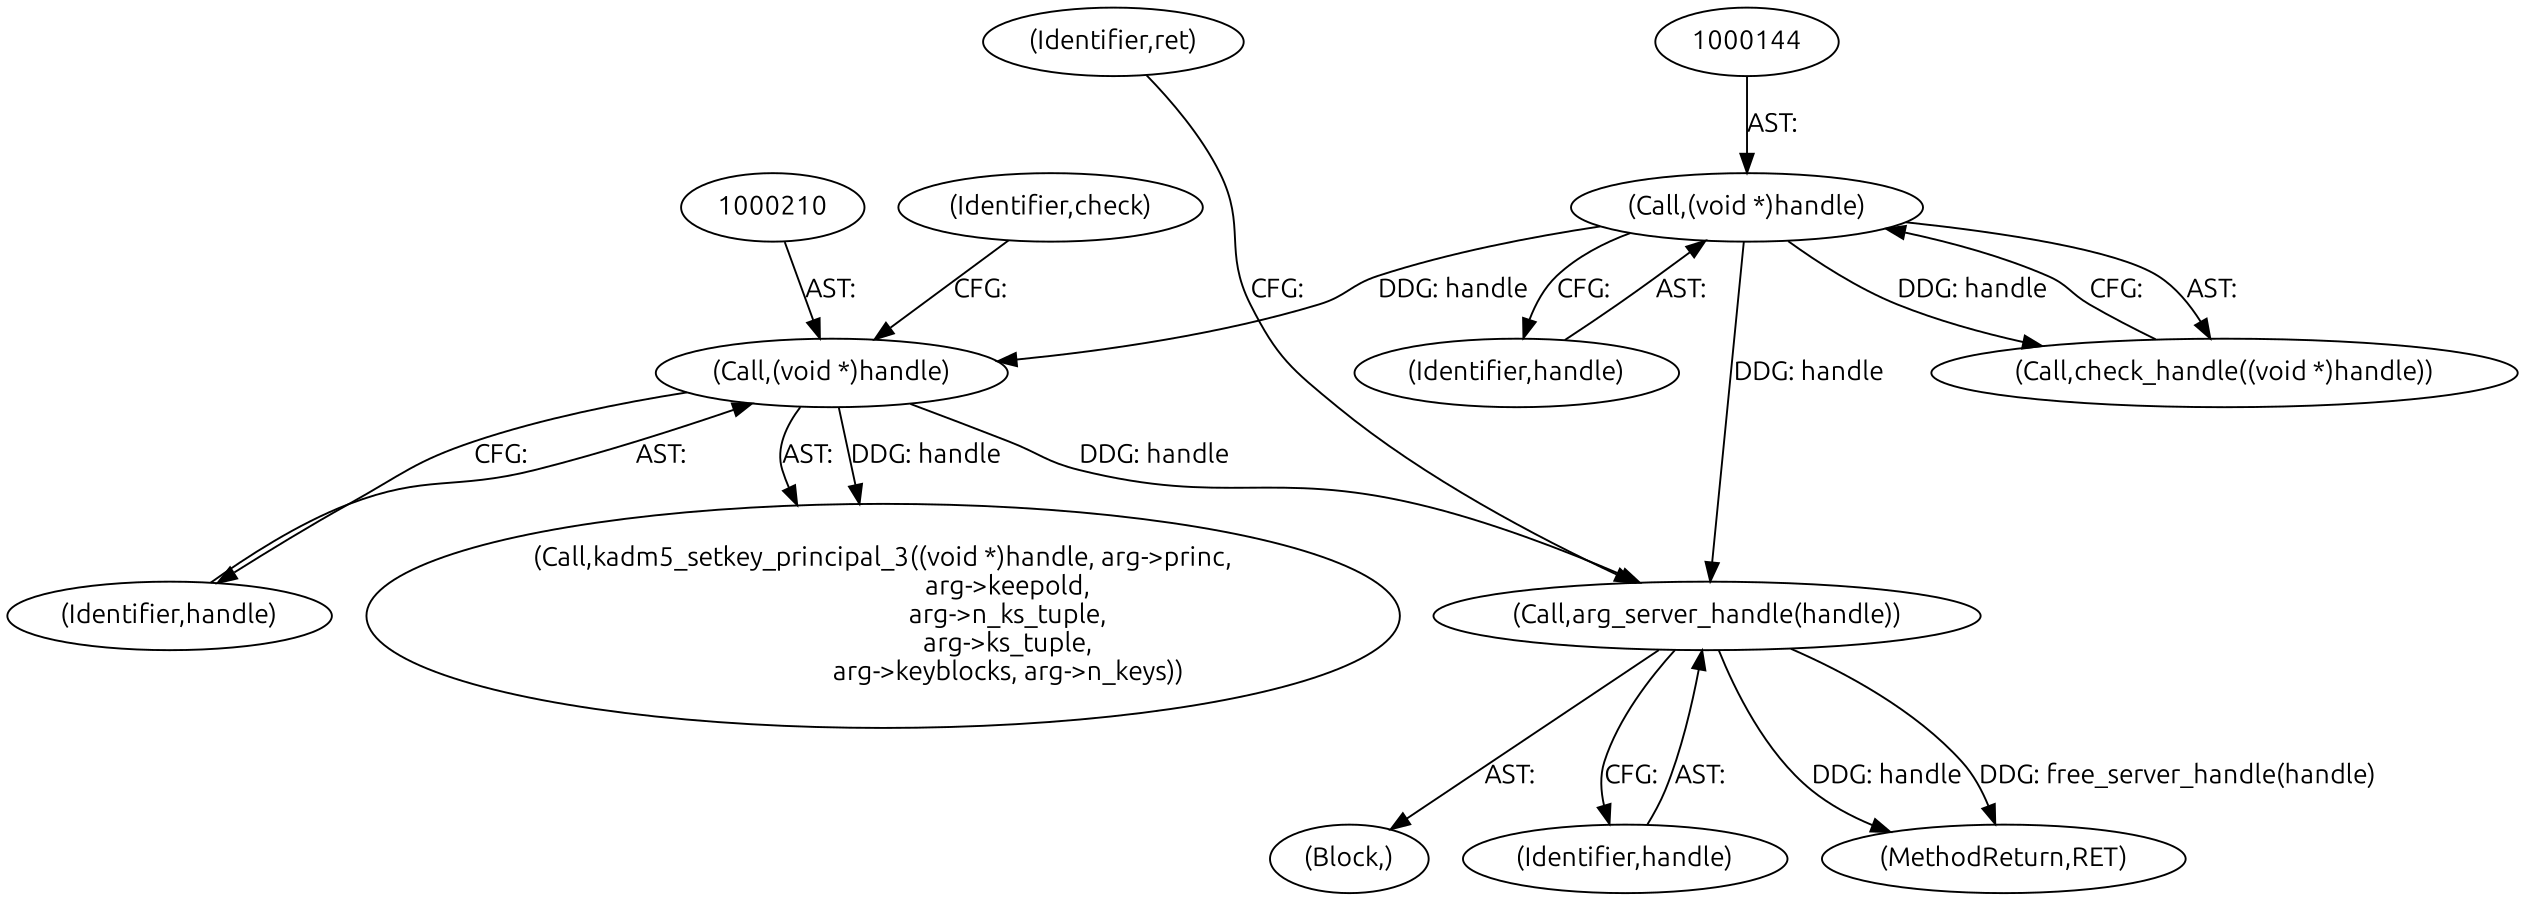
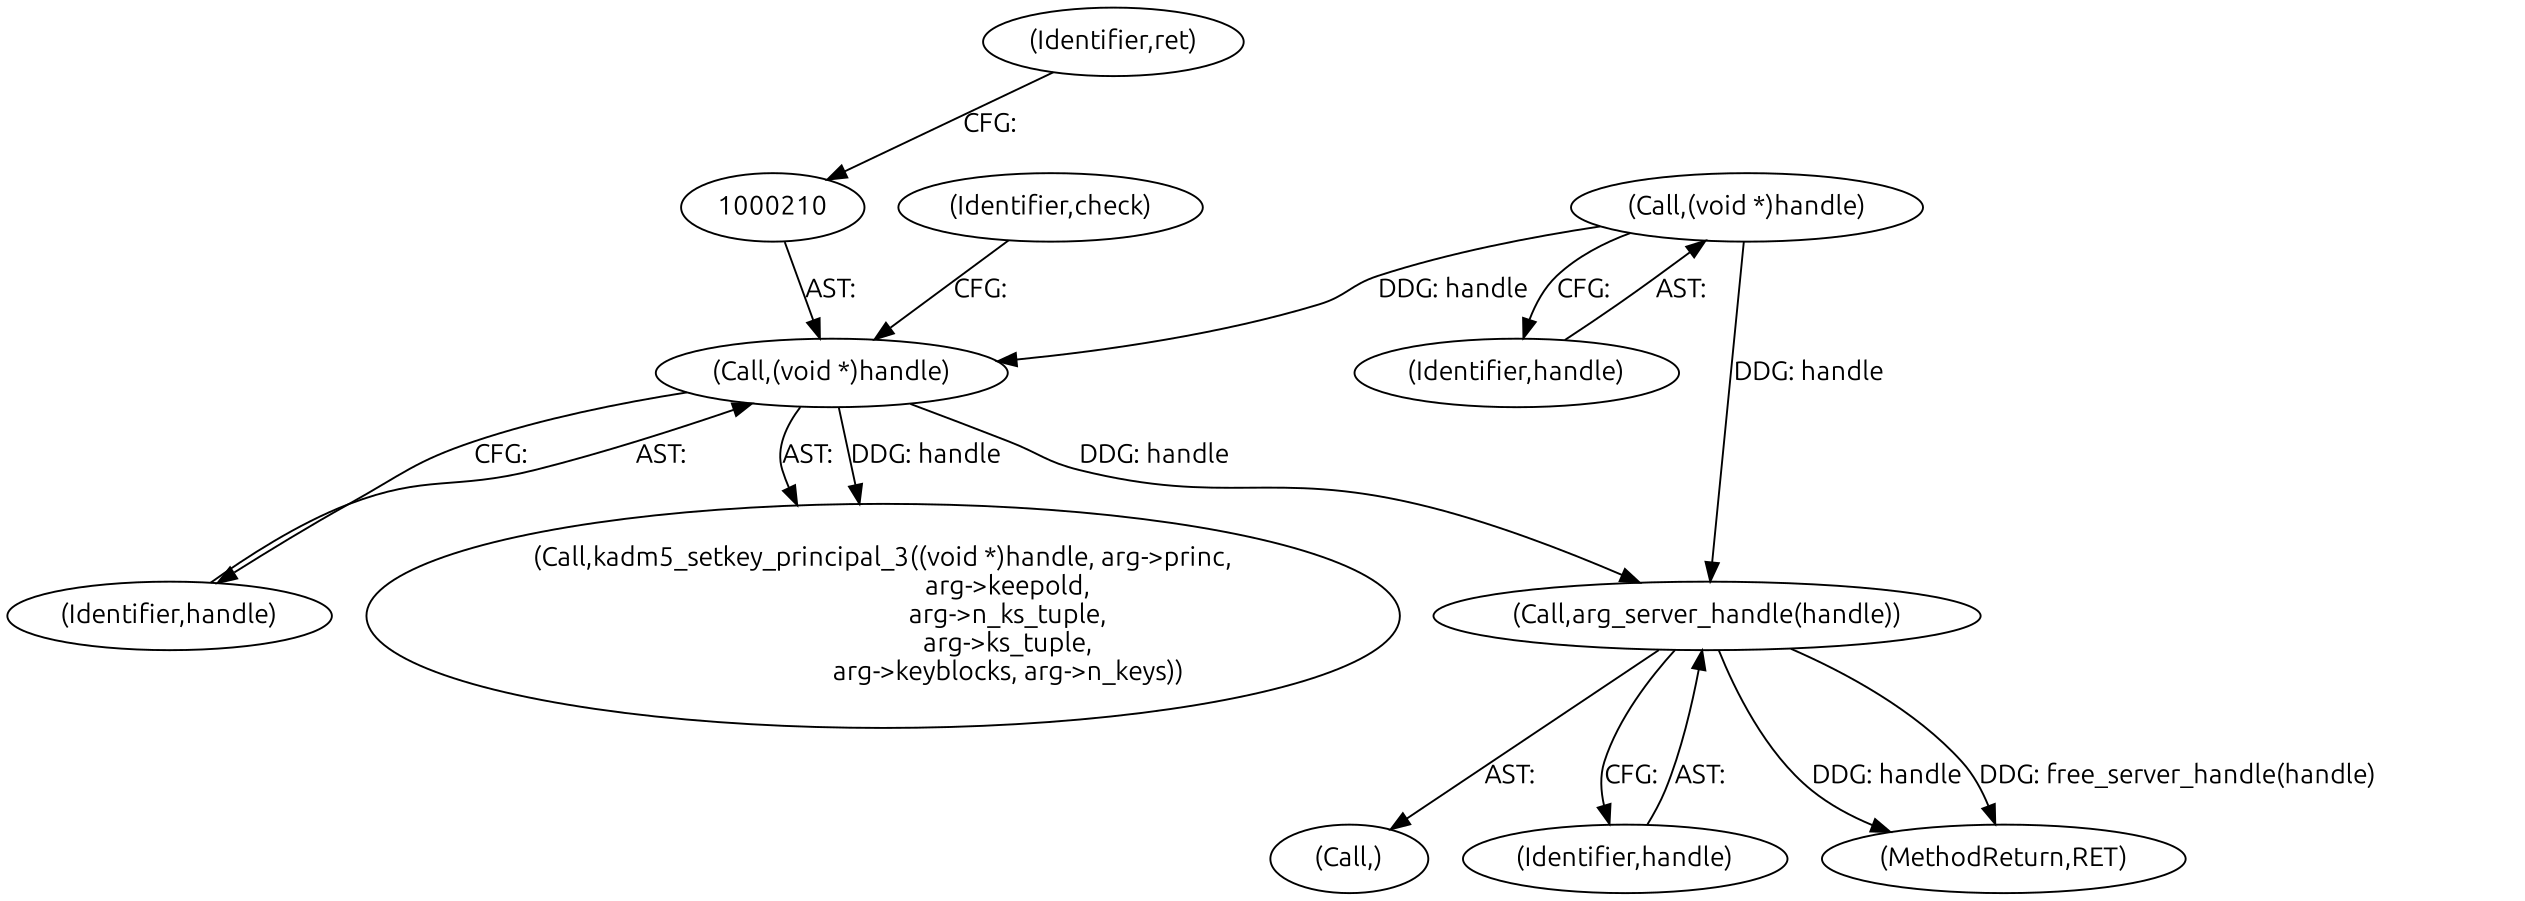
(1747, 42) -> none
(2225, 373) -> none
(1311, 385) -> (949, 122)
(1349, 859) -> (1349, 859)
